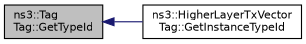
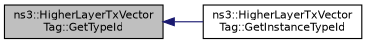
(54, 22) -> (84, 22)
